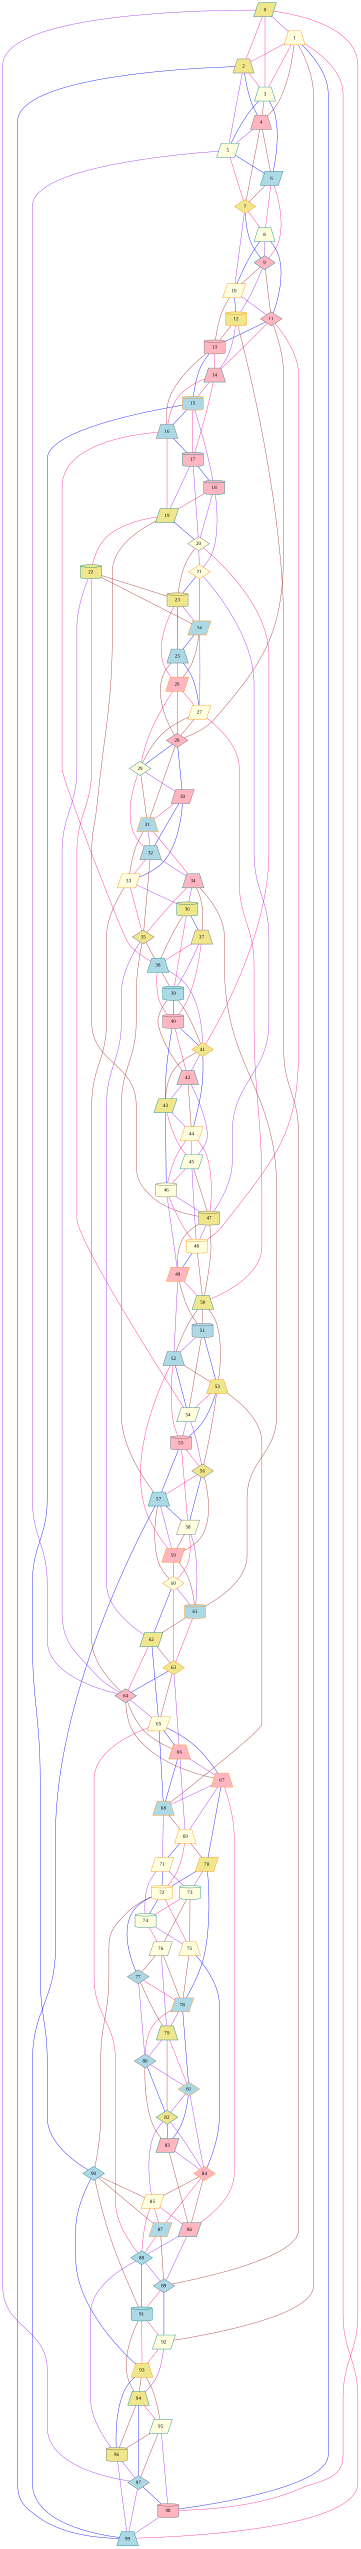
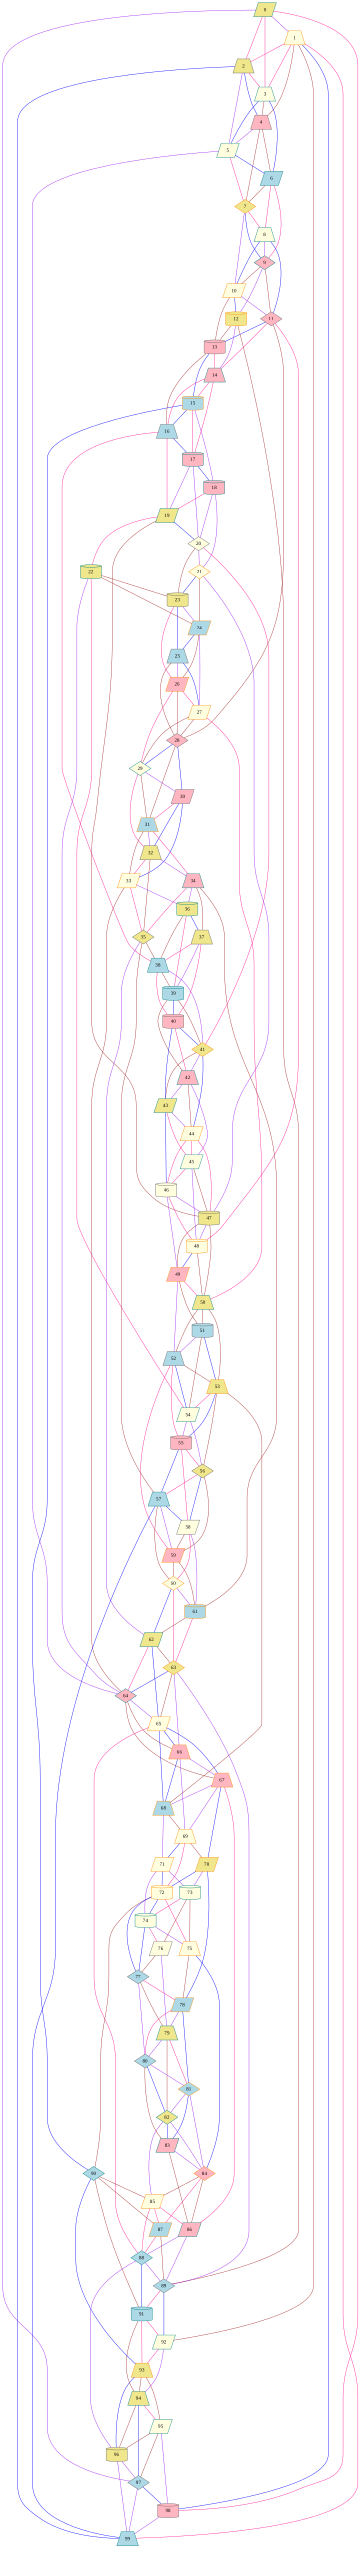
(151, 853) -> (151, 853)
none -> (142, 1949)
(172, 1977) -> none
none -> (249, 1993)
